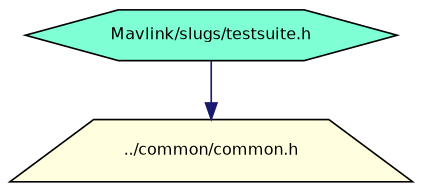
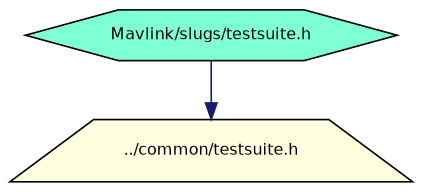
(211, 151) -> (211, 151)
